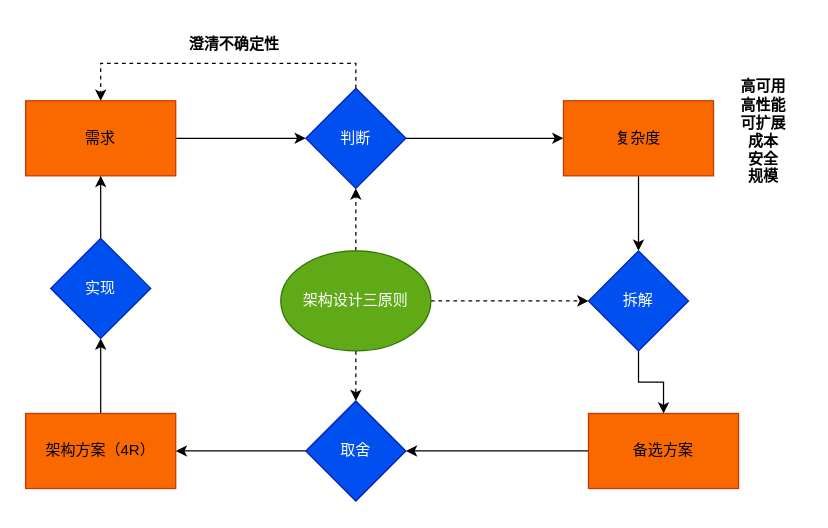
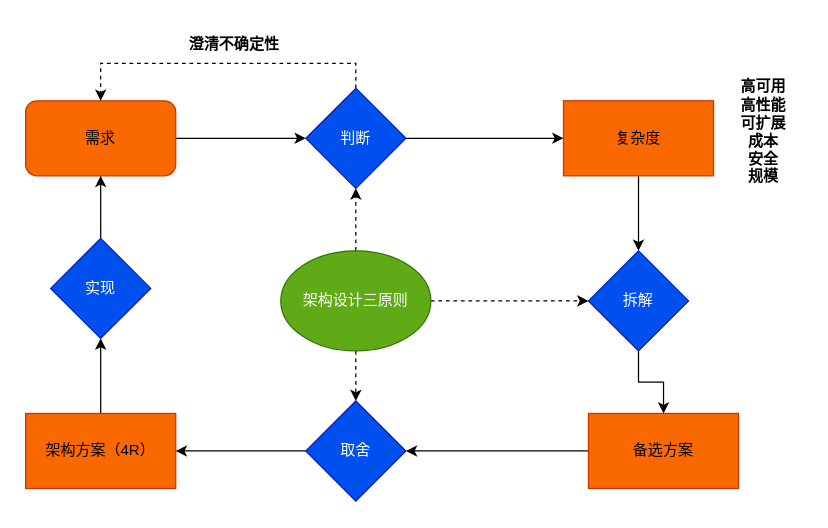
(101, 138) -> (101, 138)
